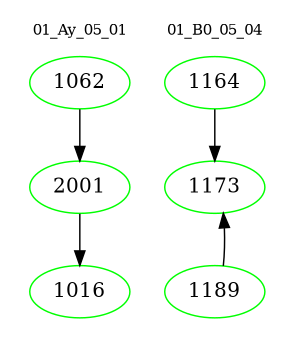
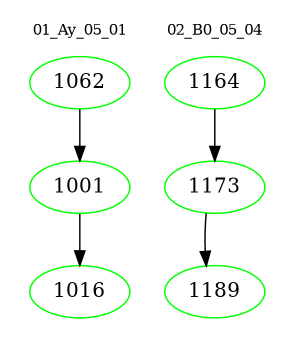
(215, 31) -> (215, 31)
(80, 187) -> (80, 187)
(224, 247) -> (205, 232)
